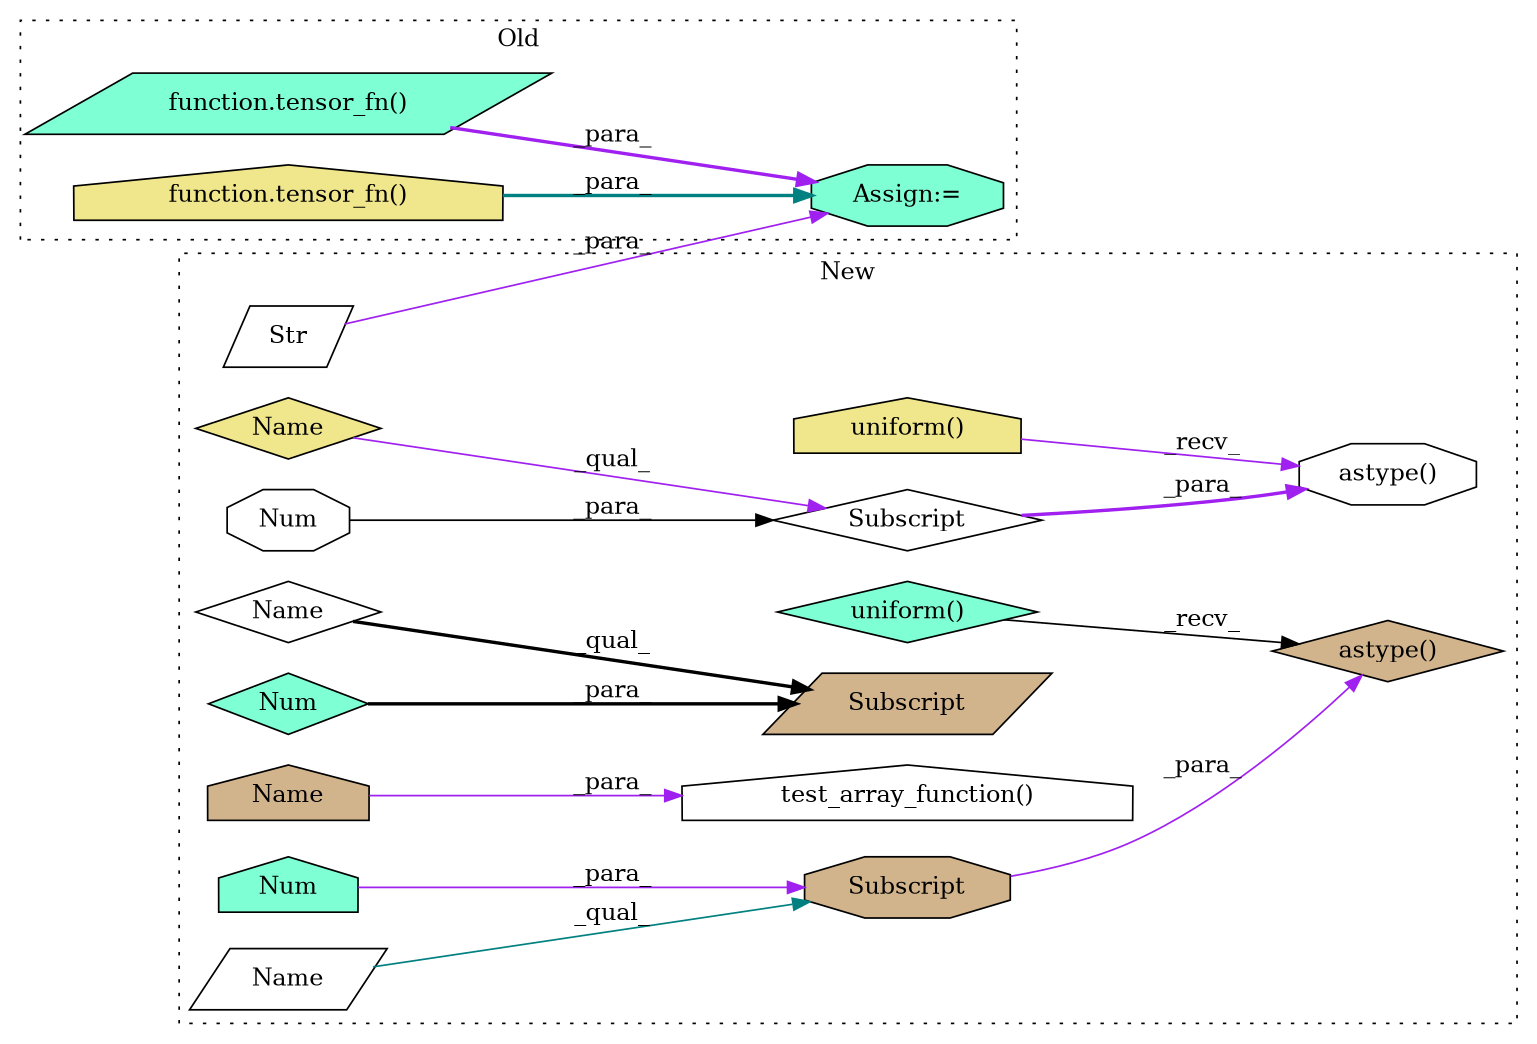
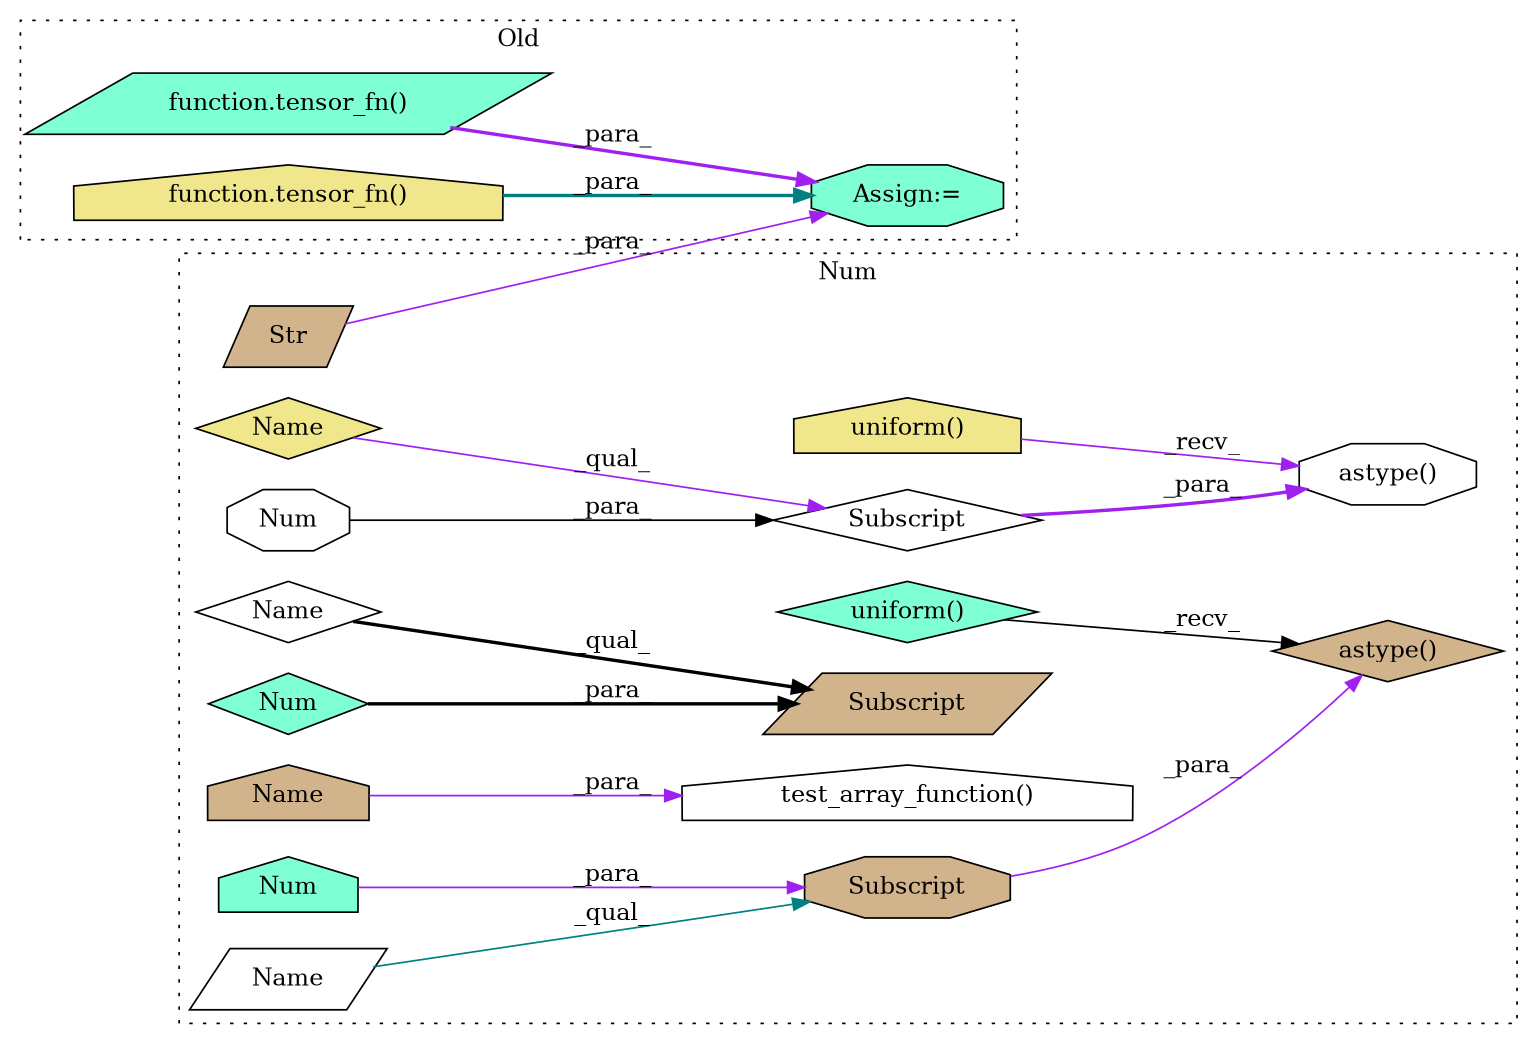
(848, 273) -> (848, 273)
(288, 337) -> (288, 337)
